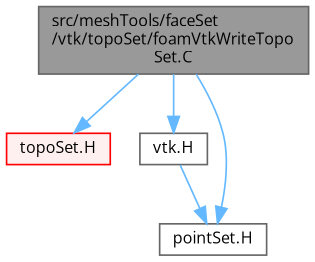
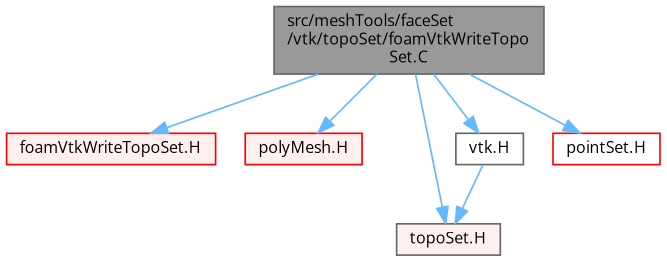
(58, 149) -> (448, 239)
none -> (111, 149)
none -> (304, 149)
(190, 187) -> (473, 187)
(213, 239) -> (606, 149)
